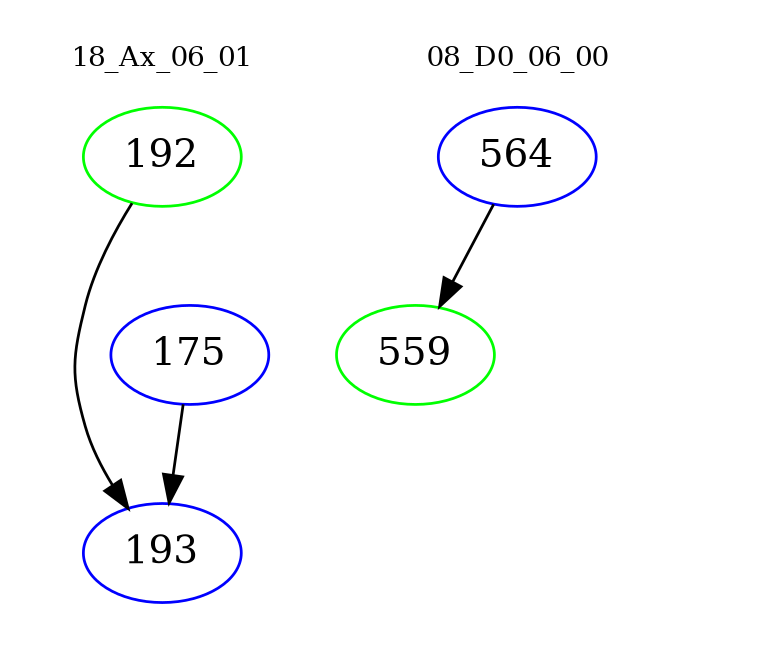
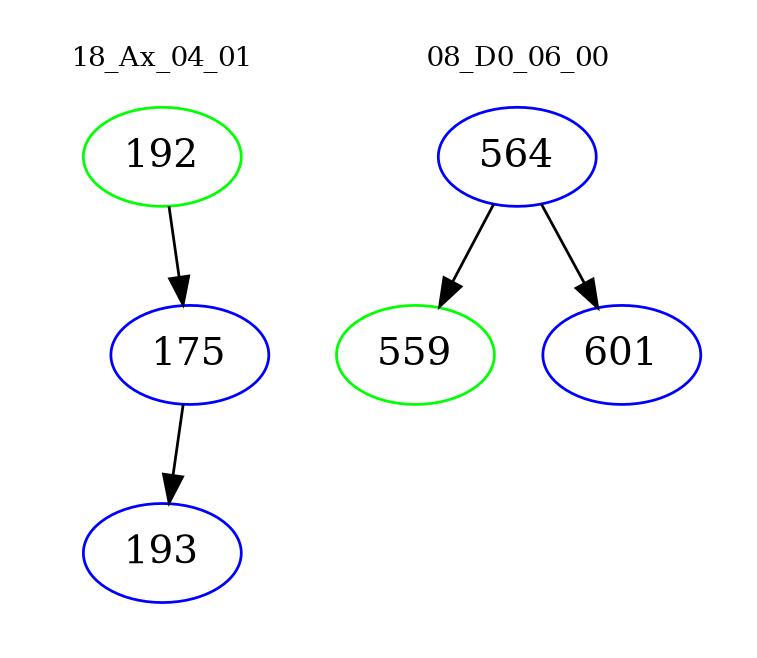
(162, 59) -> (162, 59)
(77, 342) -> (174, 242)
none -> (622, 355)
